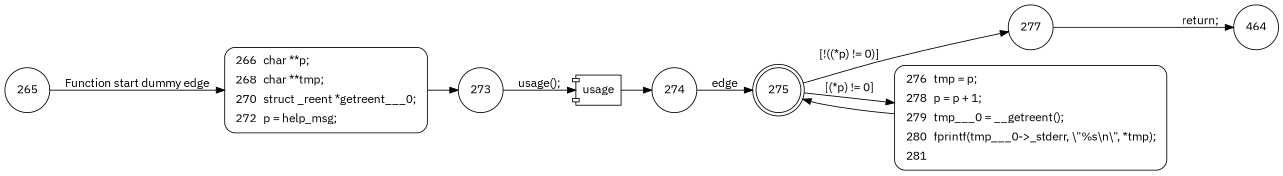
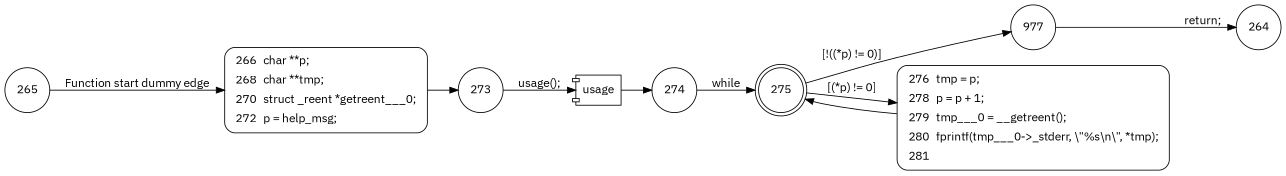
(1031, 27) -> (1033, 27)
(1256, 27) -> (1259, 27)
(725, 84) -> (726, 84)
